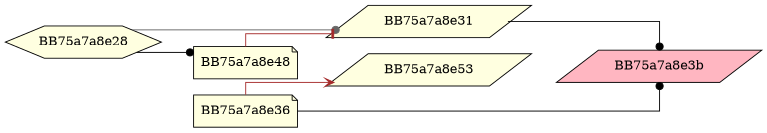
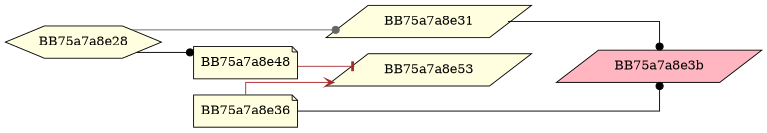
(282, 34) -> (324, 66)
